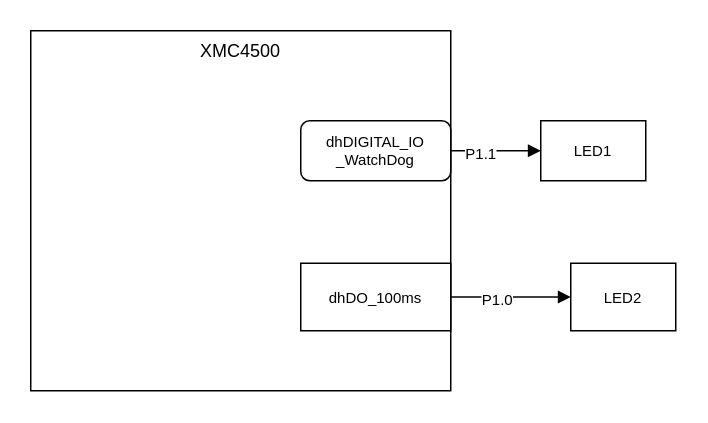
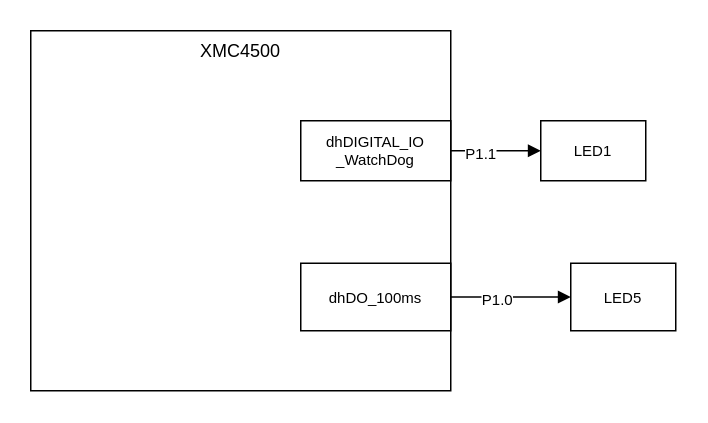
(376, 151) -> (376, 151)
(623, 298) -> (623, 298)
